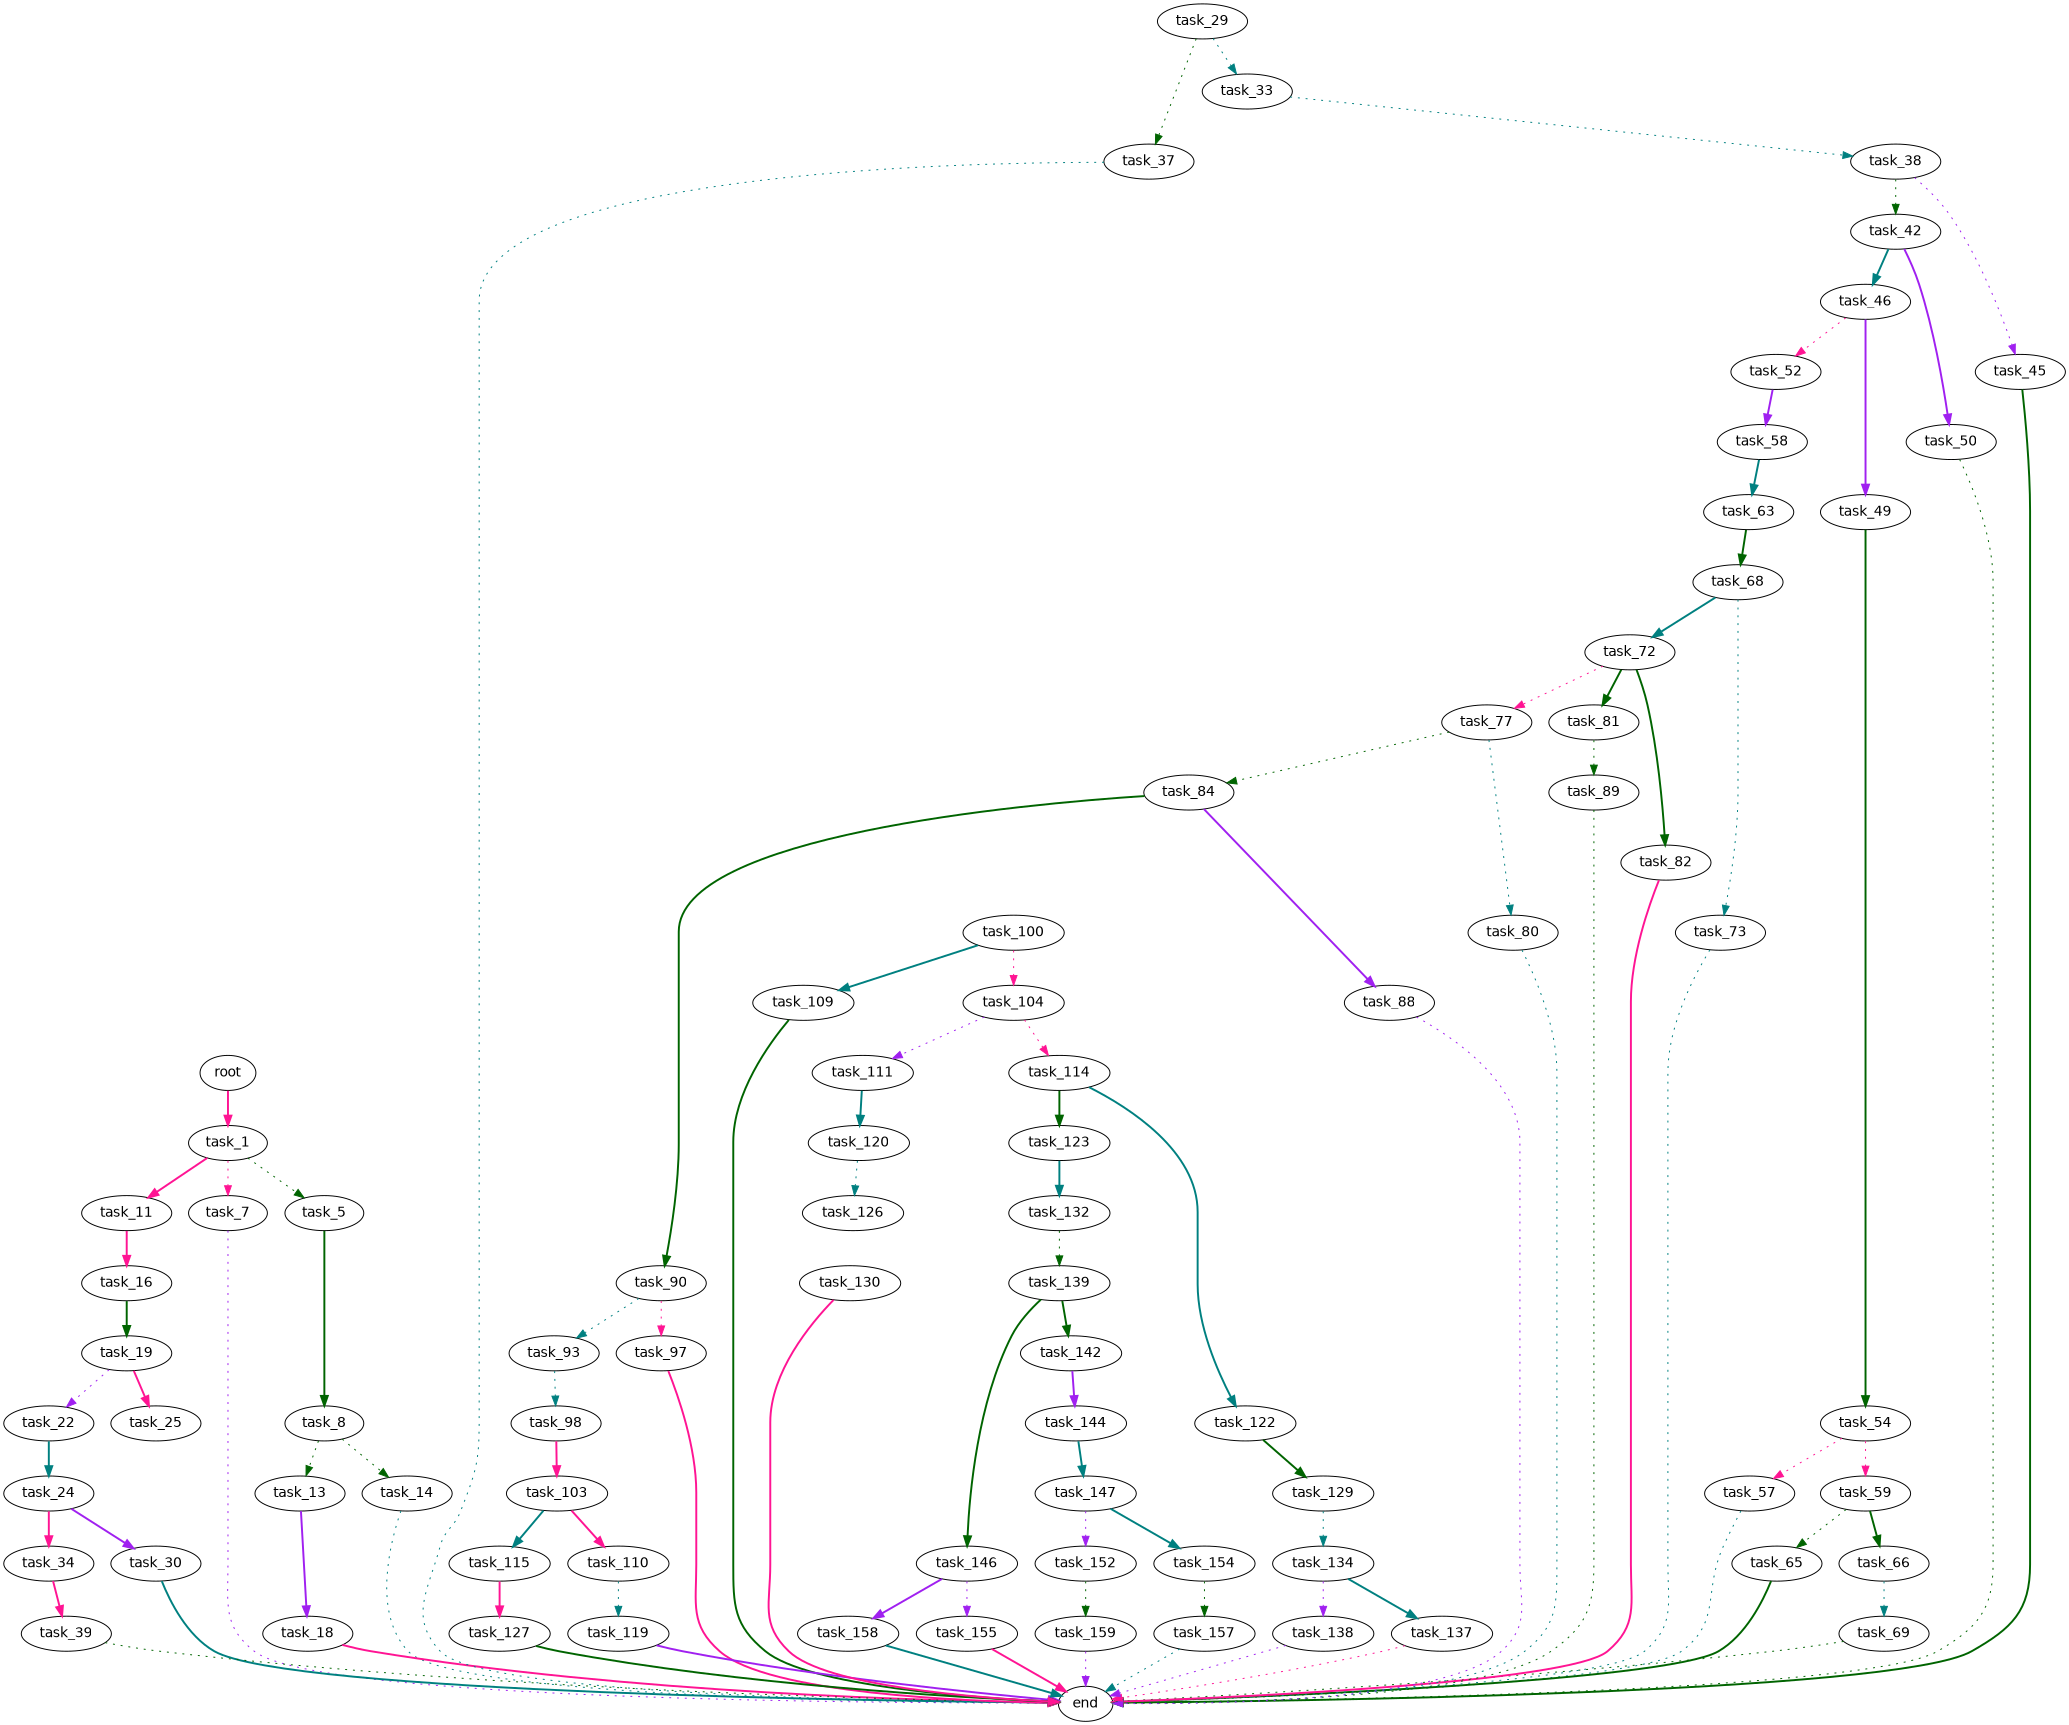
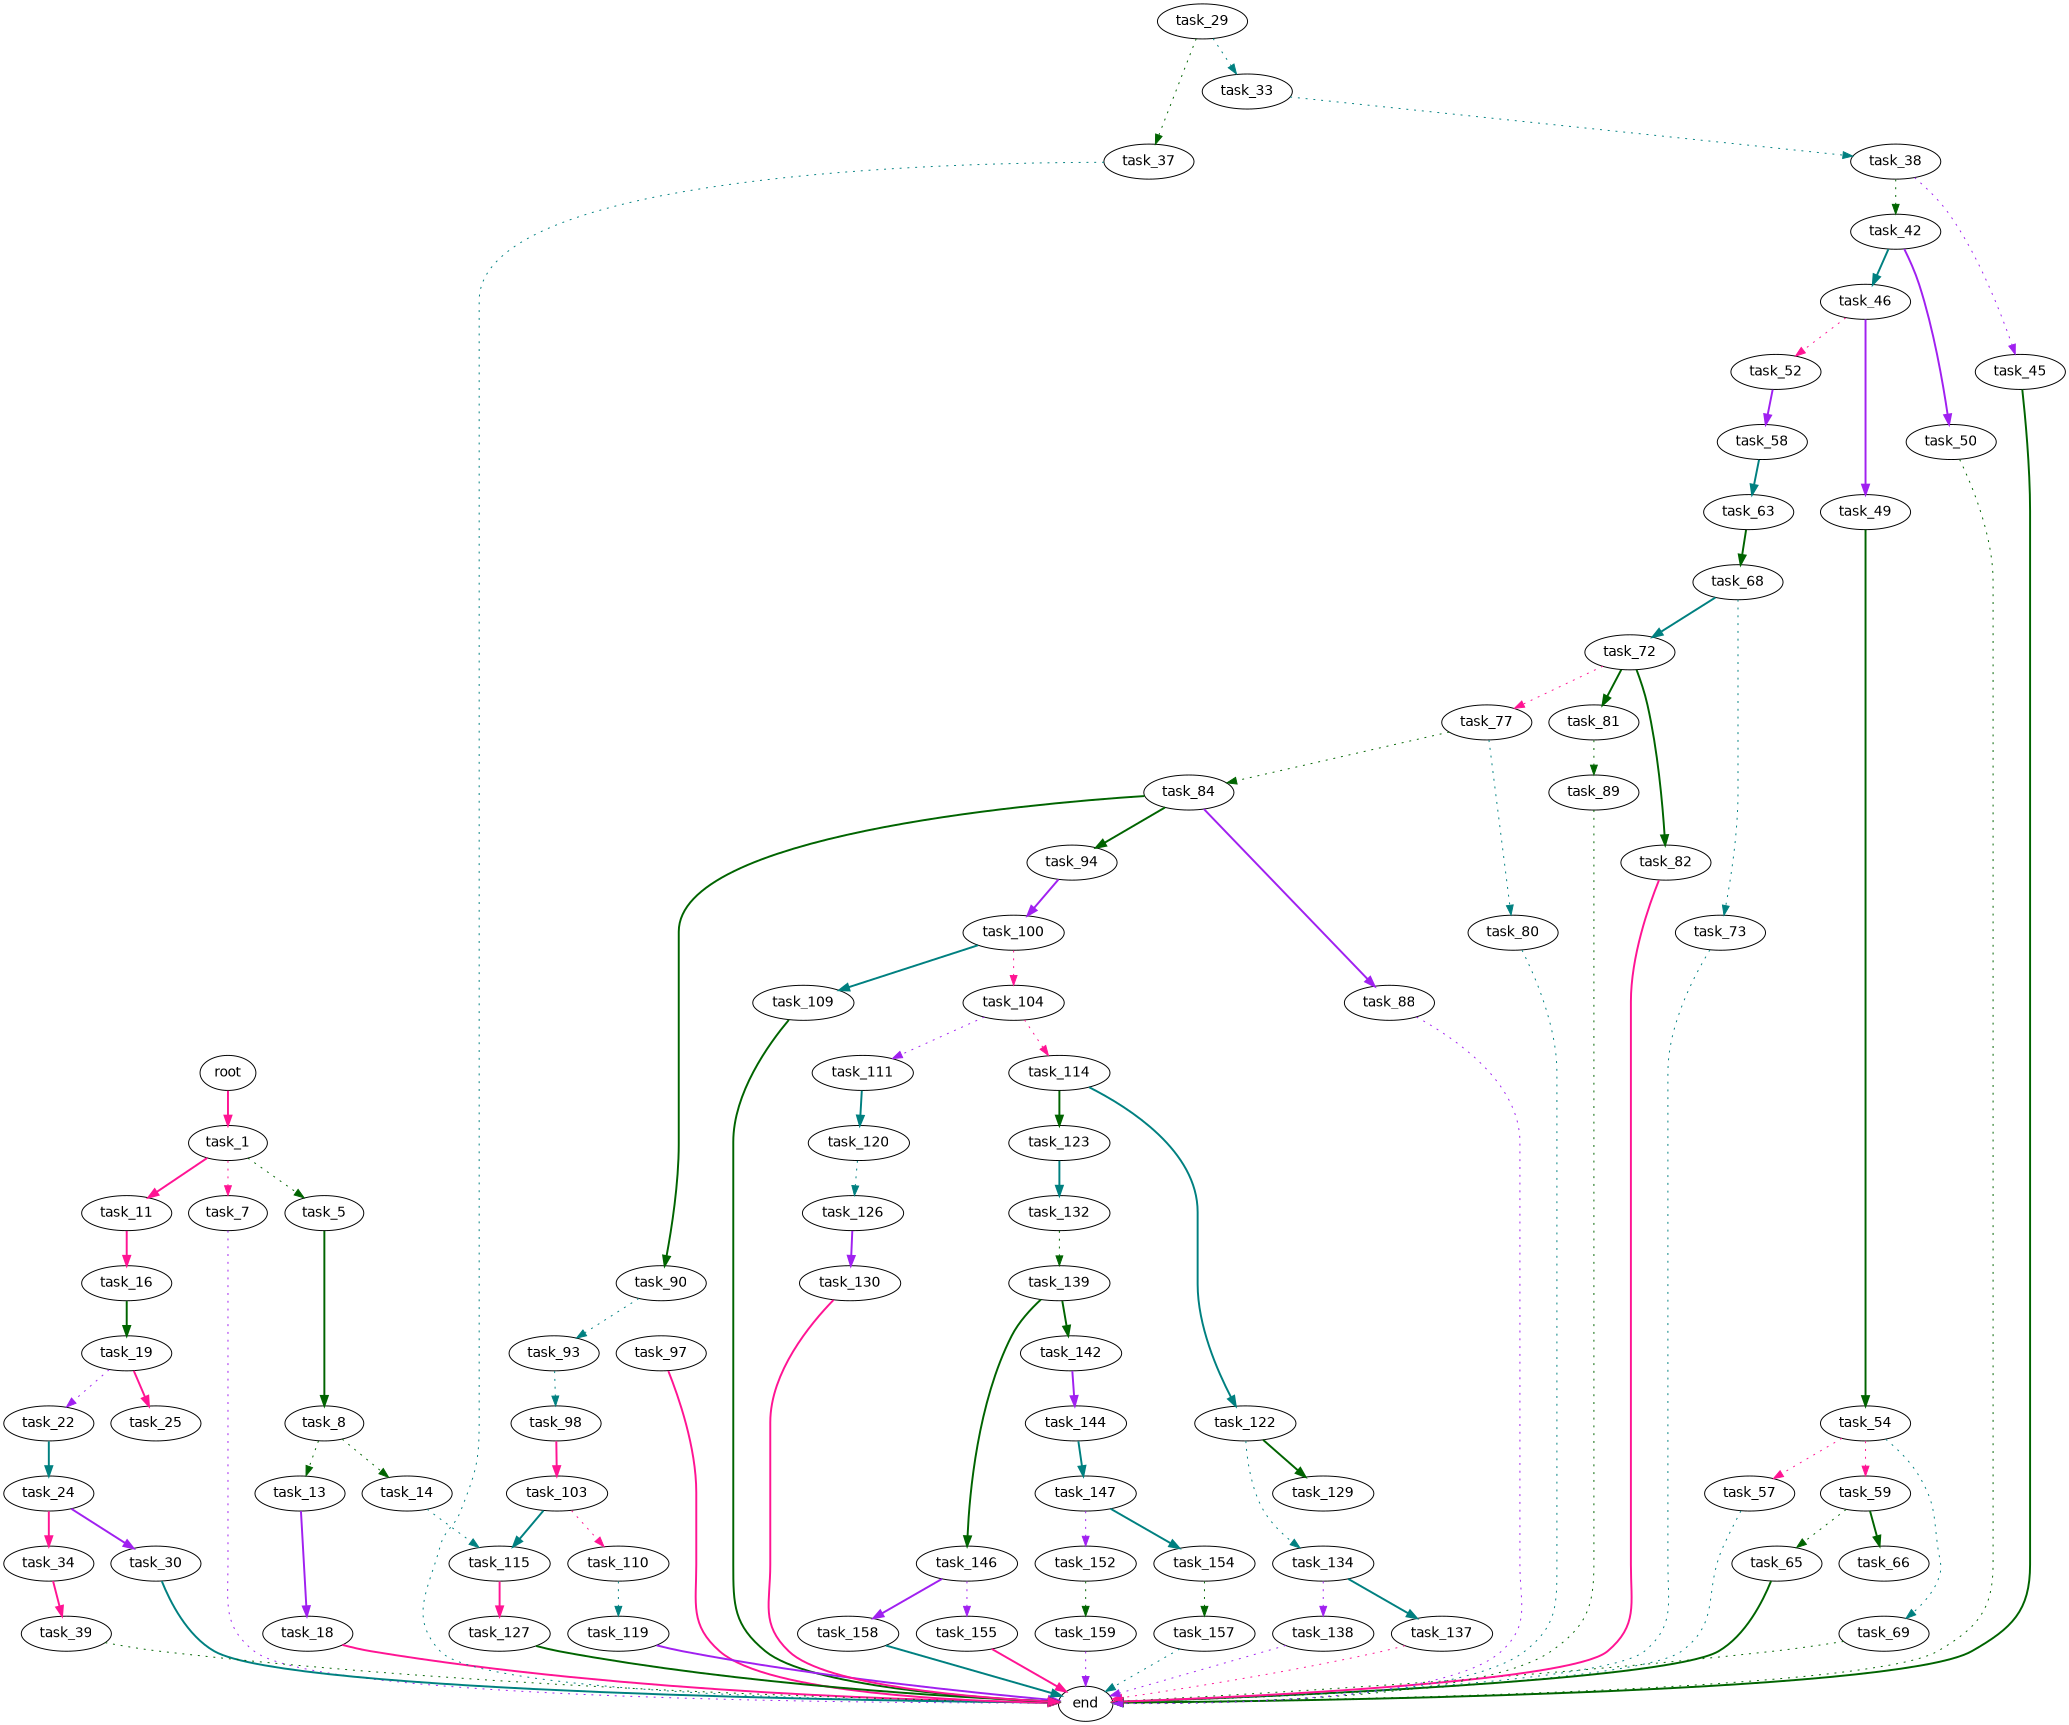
none -> (1072, 863)
none -> (852, 1243)
(661, 1313) -> none
(1323, 1524) -> (1257, 1497)
(585, 1525) -> (585, 1525)
(1884, 1594) -> (1935, 1522)
(475, 1673) -> (446, 1523)
